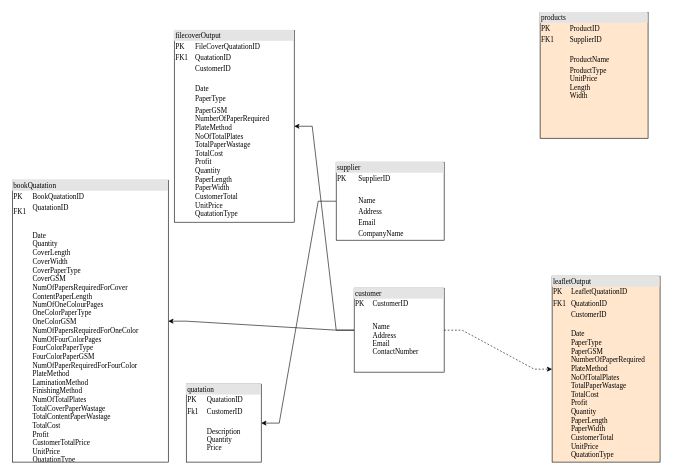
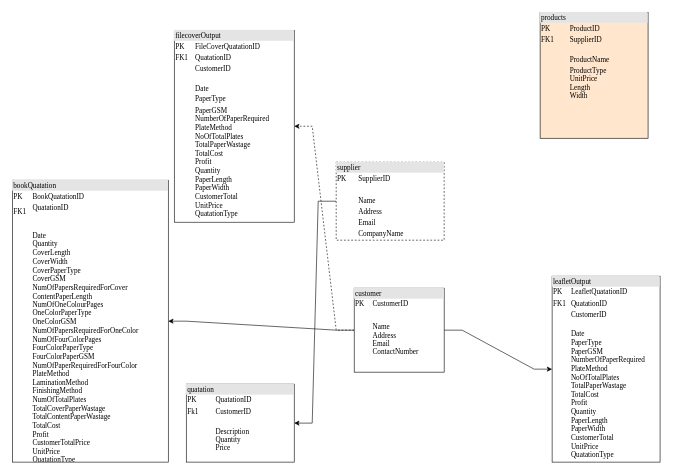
(390, 201) -> (390, 201)
(323, 221) -> (323, 221)
(496, 349) -> (496, 349)
(606, 369) -> (606, 369)
(224, 423) -> (240, 423)
